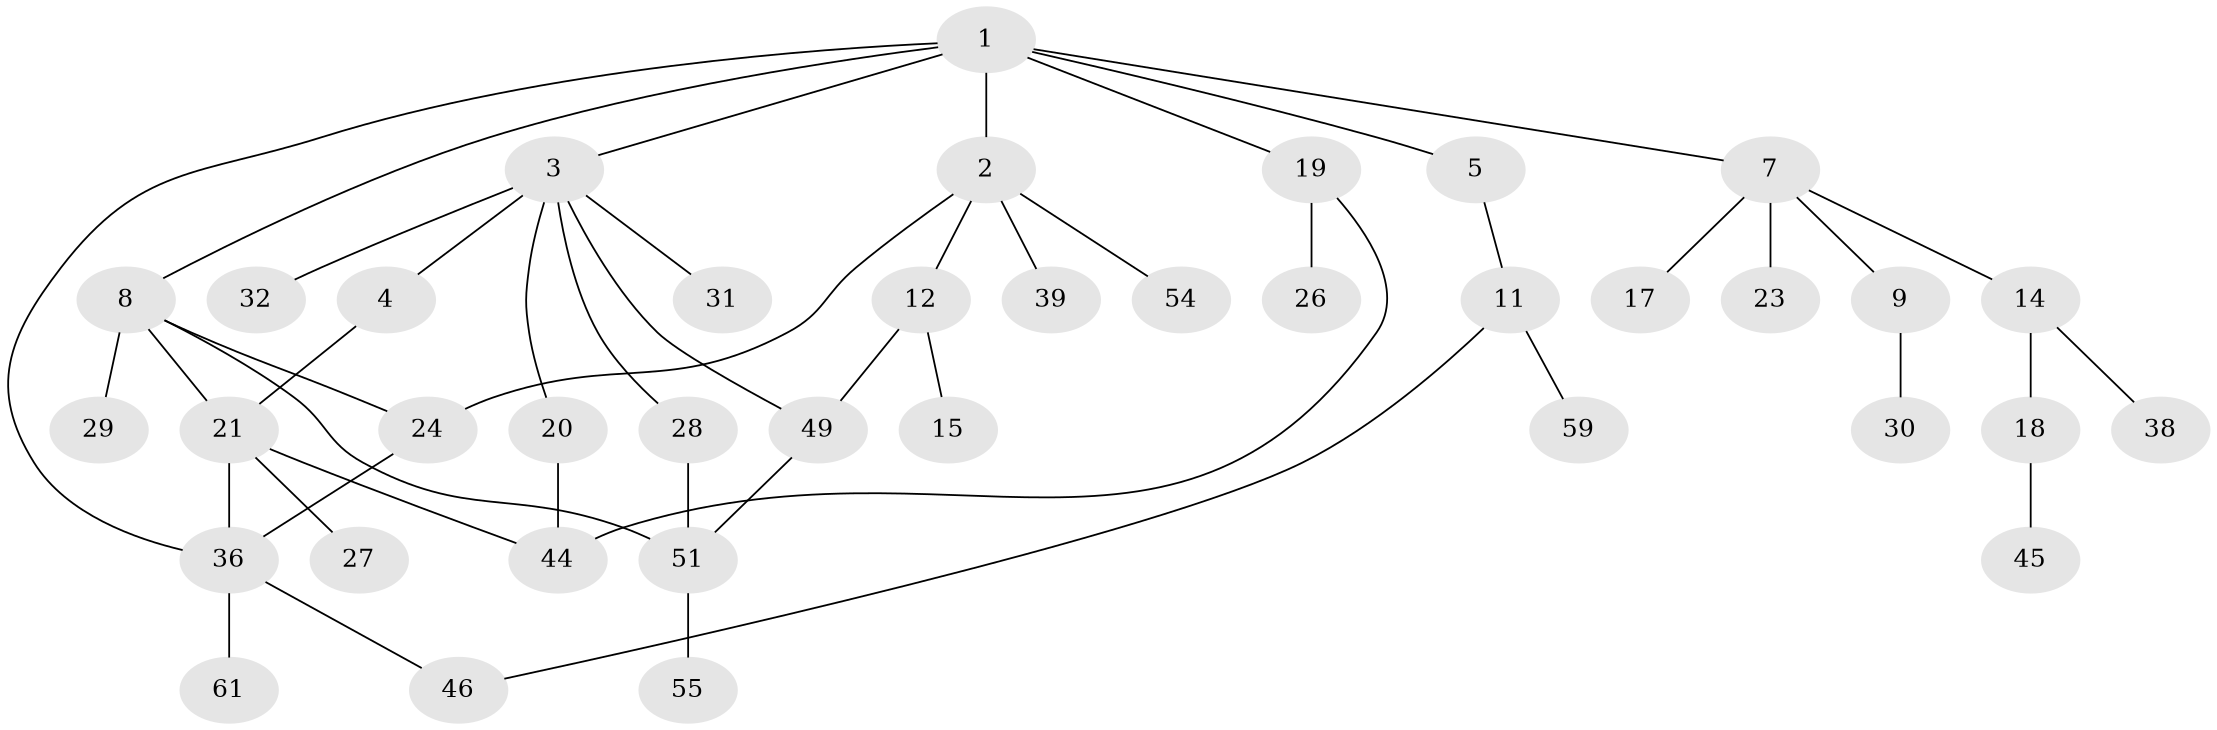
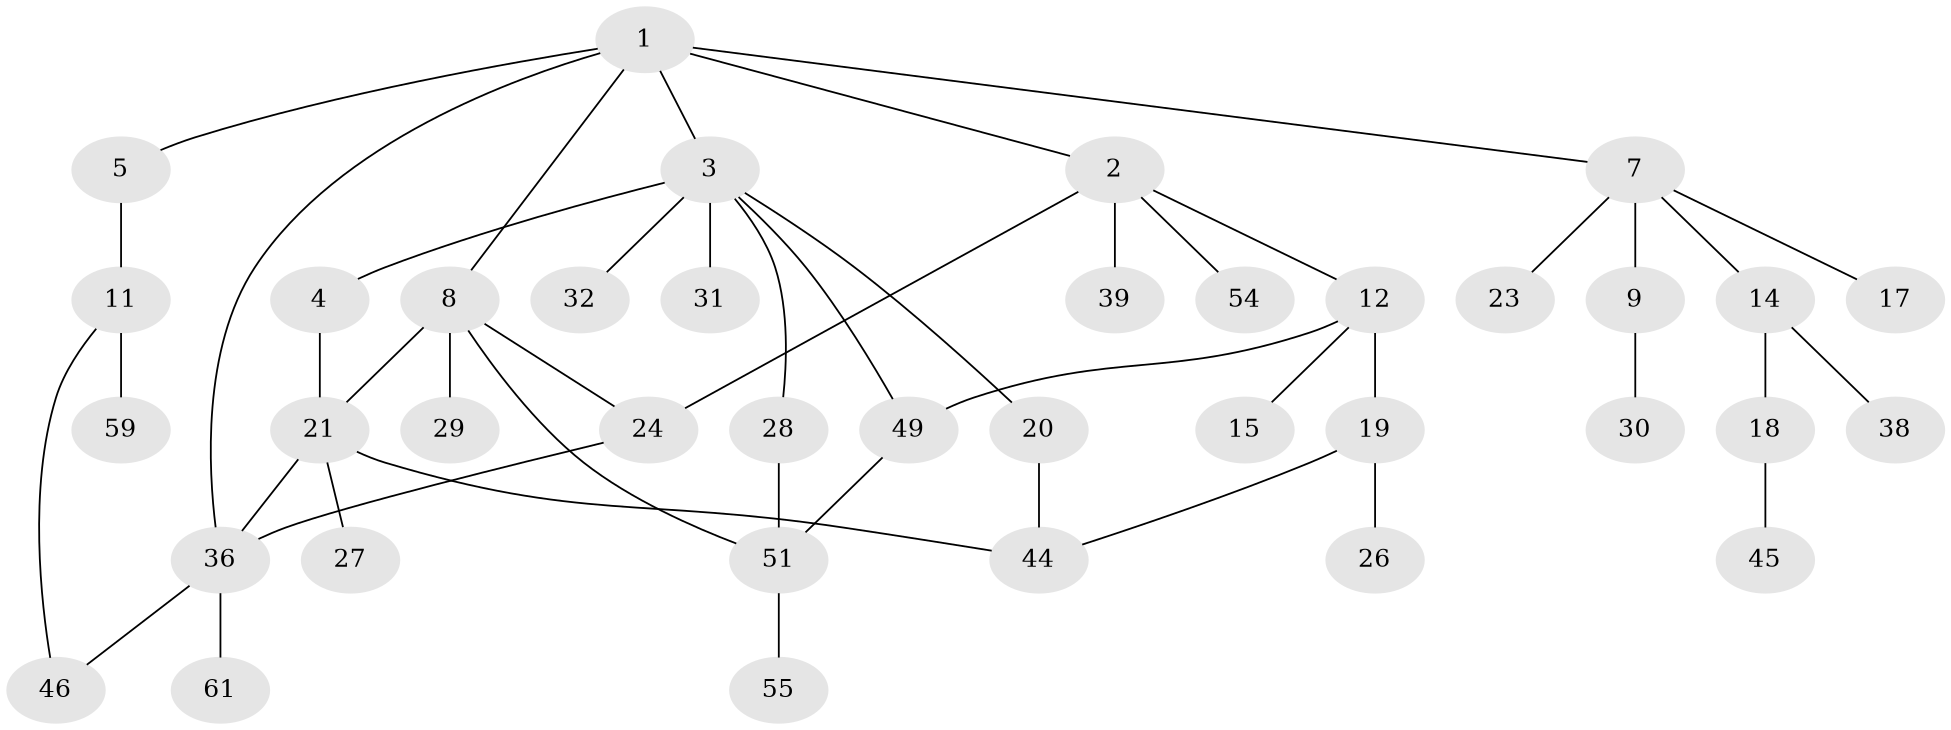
(1149, 105) -> (1375, 365)
